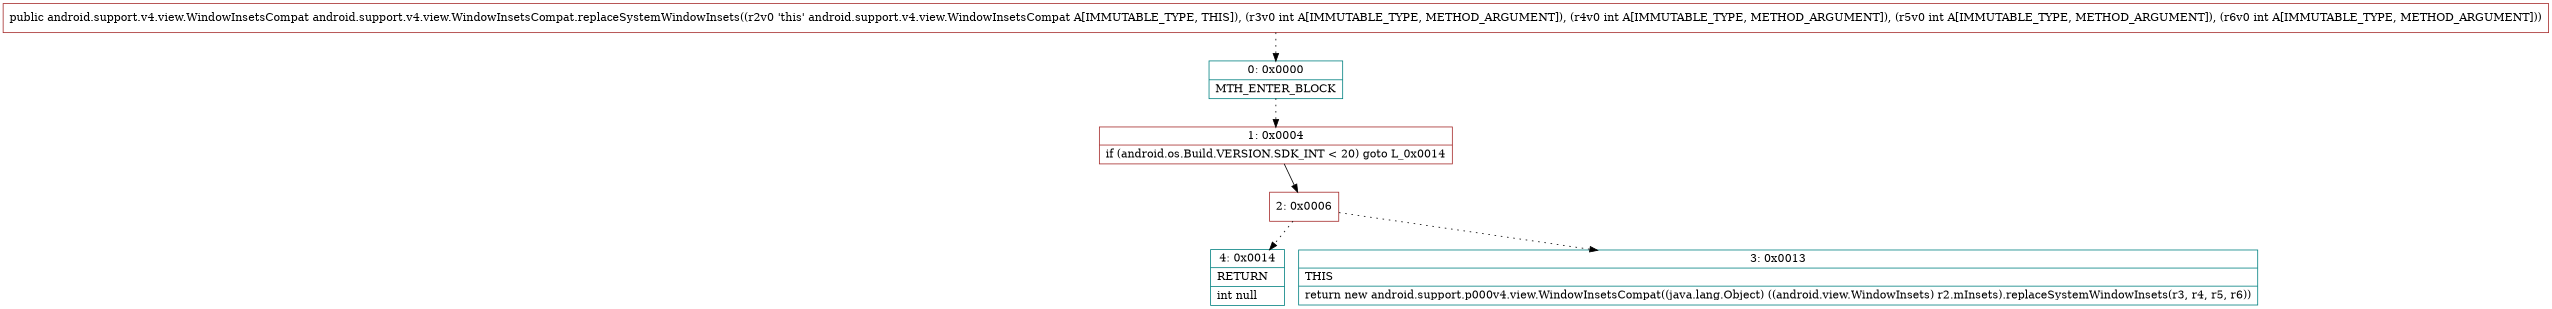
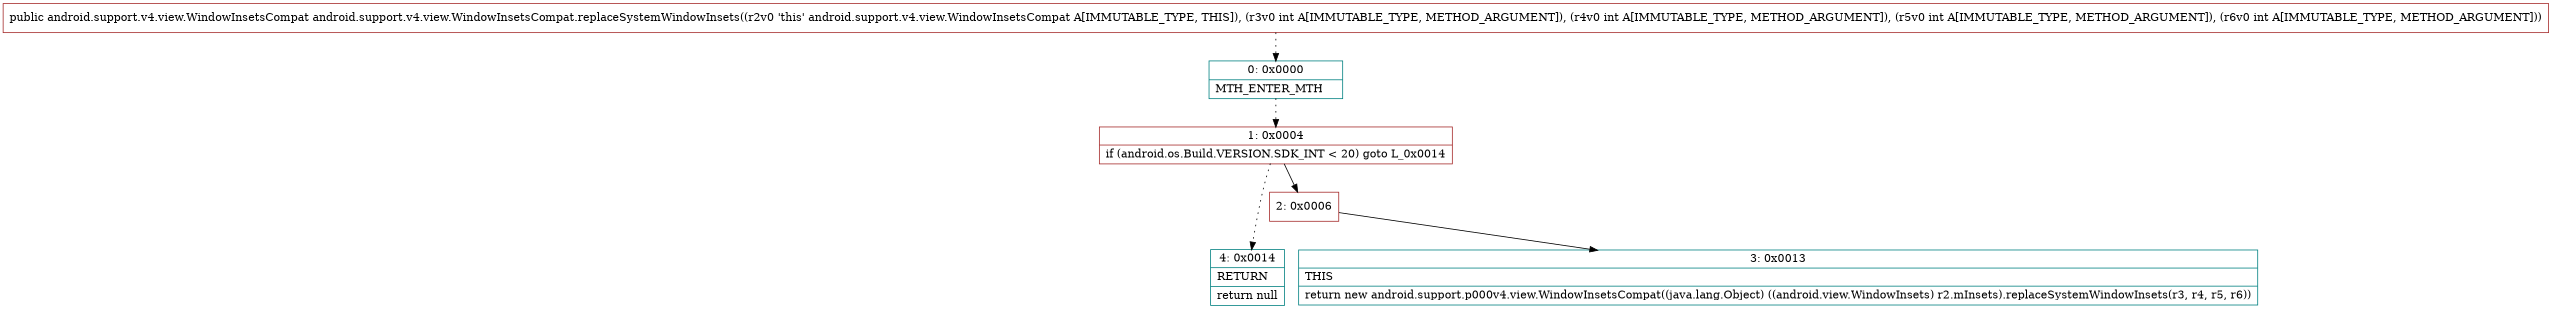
(1276, 89) -> (1269, 89)
(1464, 231) -> (1464, 231)
(1284, 232) -> (1260, 202)
(1237, 296) -> (1248, 296)
